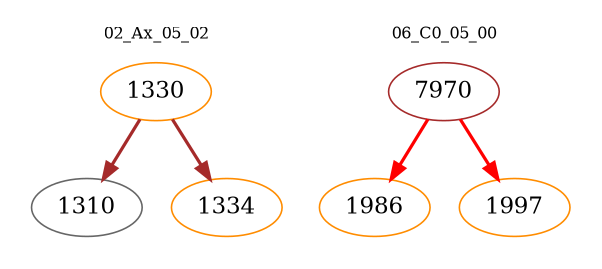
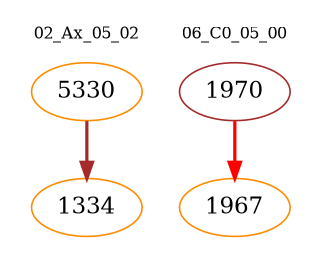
(156, 92) -> (87, 92)
(444, 92) -> (235, 92)
(87, 207) -> none
(375, 207) -> none
(515, 207) -> (235, 207)
